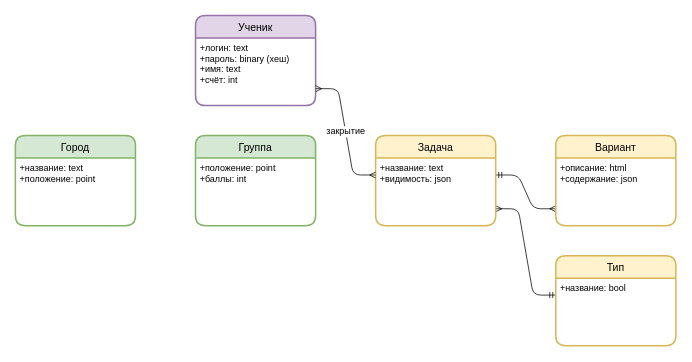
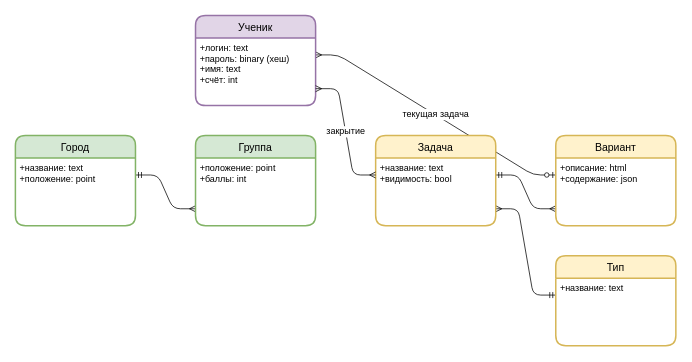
none -> (397, 91)
(415, 168) -> (415, 168)
none -> (165, 191)
(594, 288) -> (595, 288)
